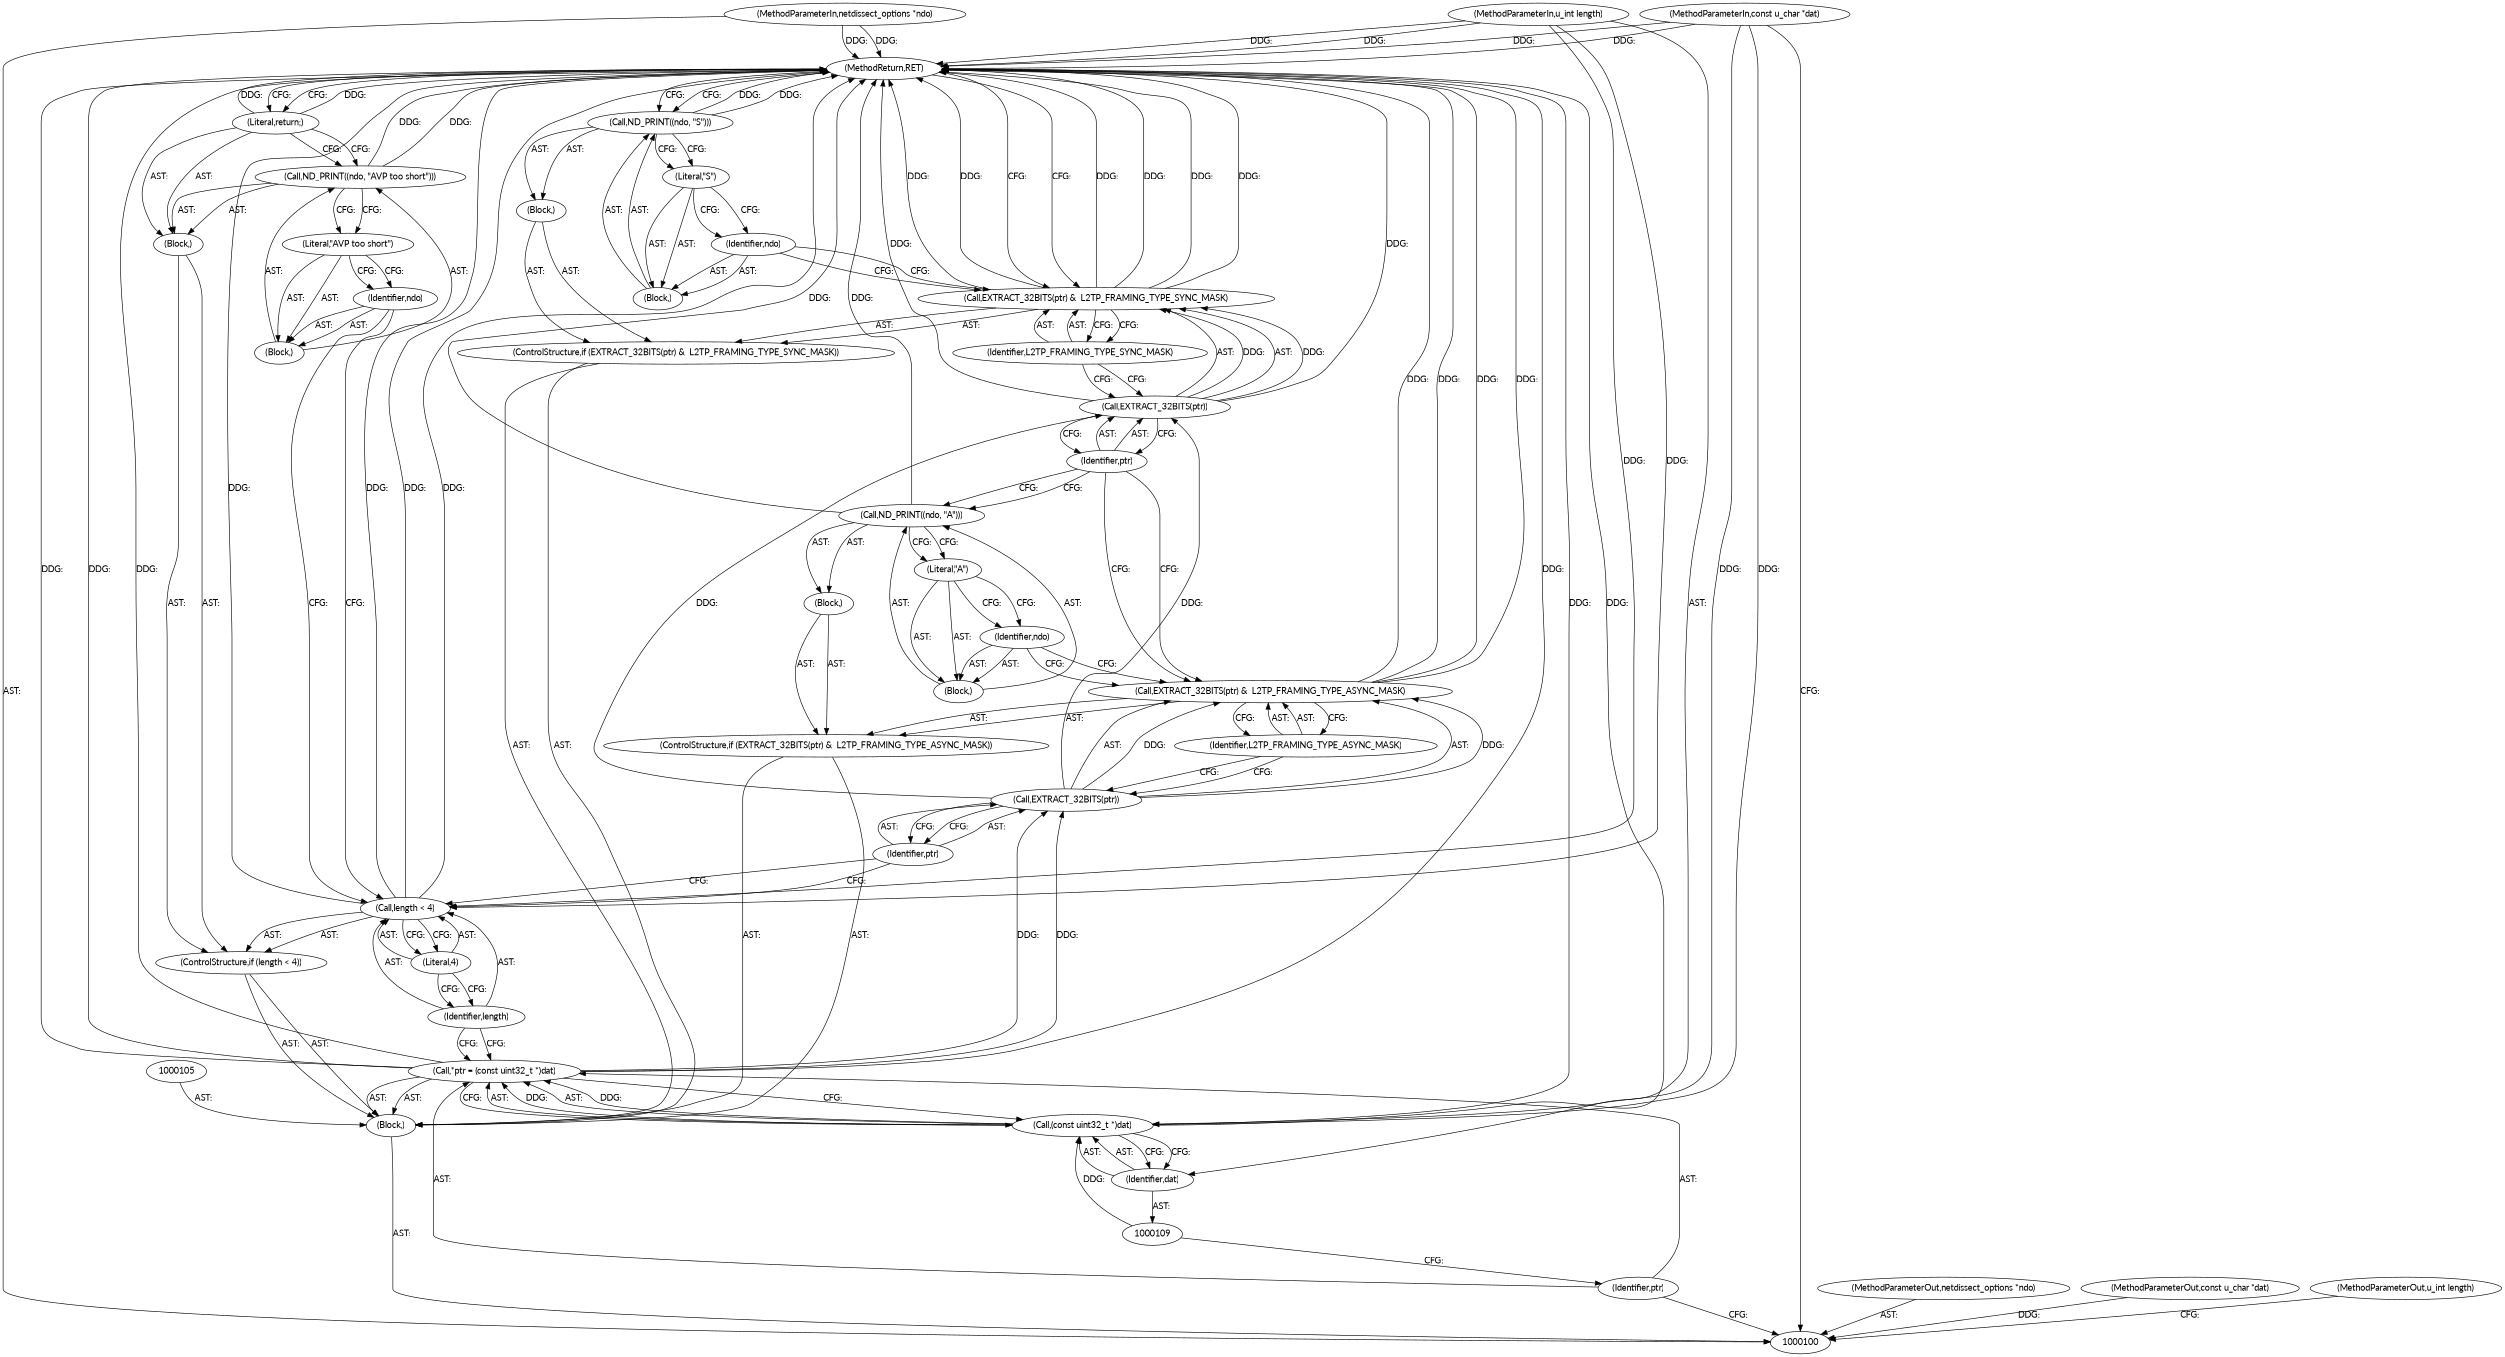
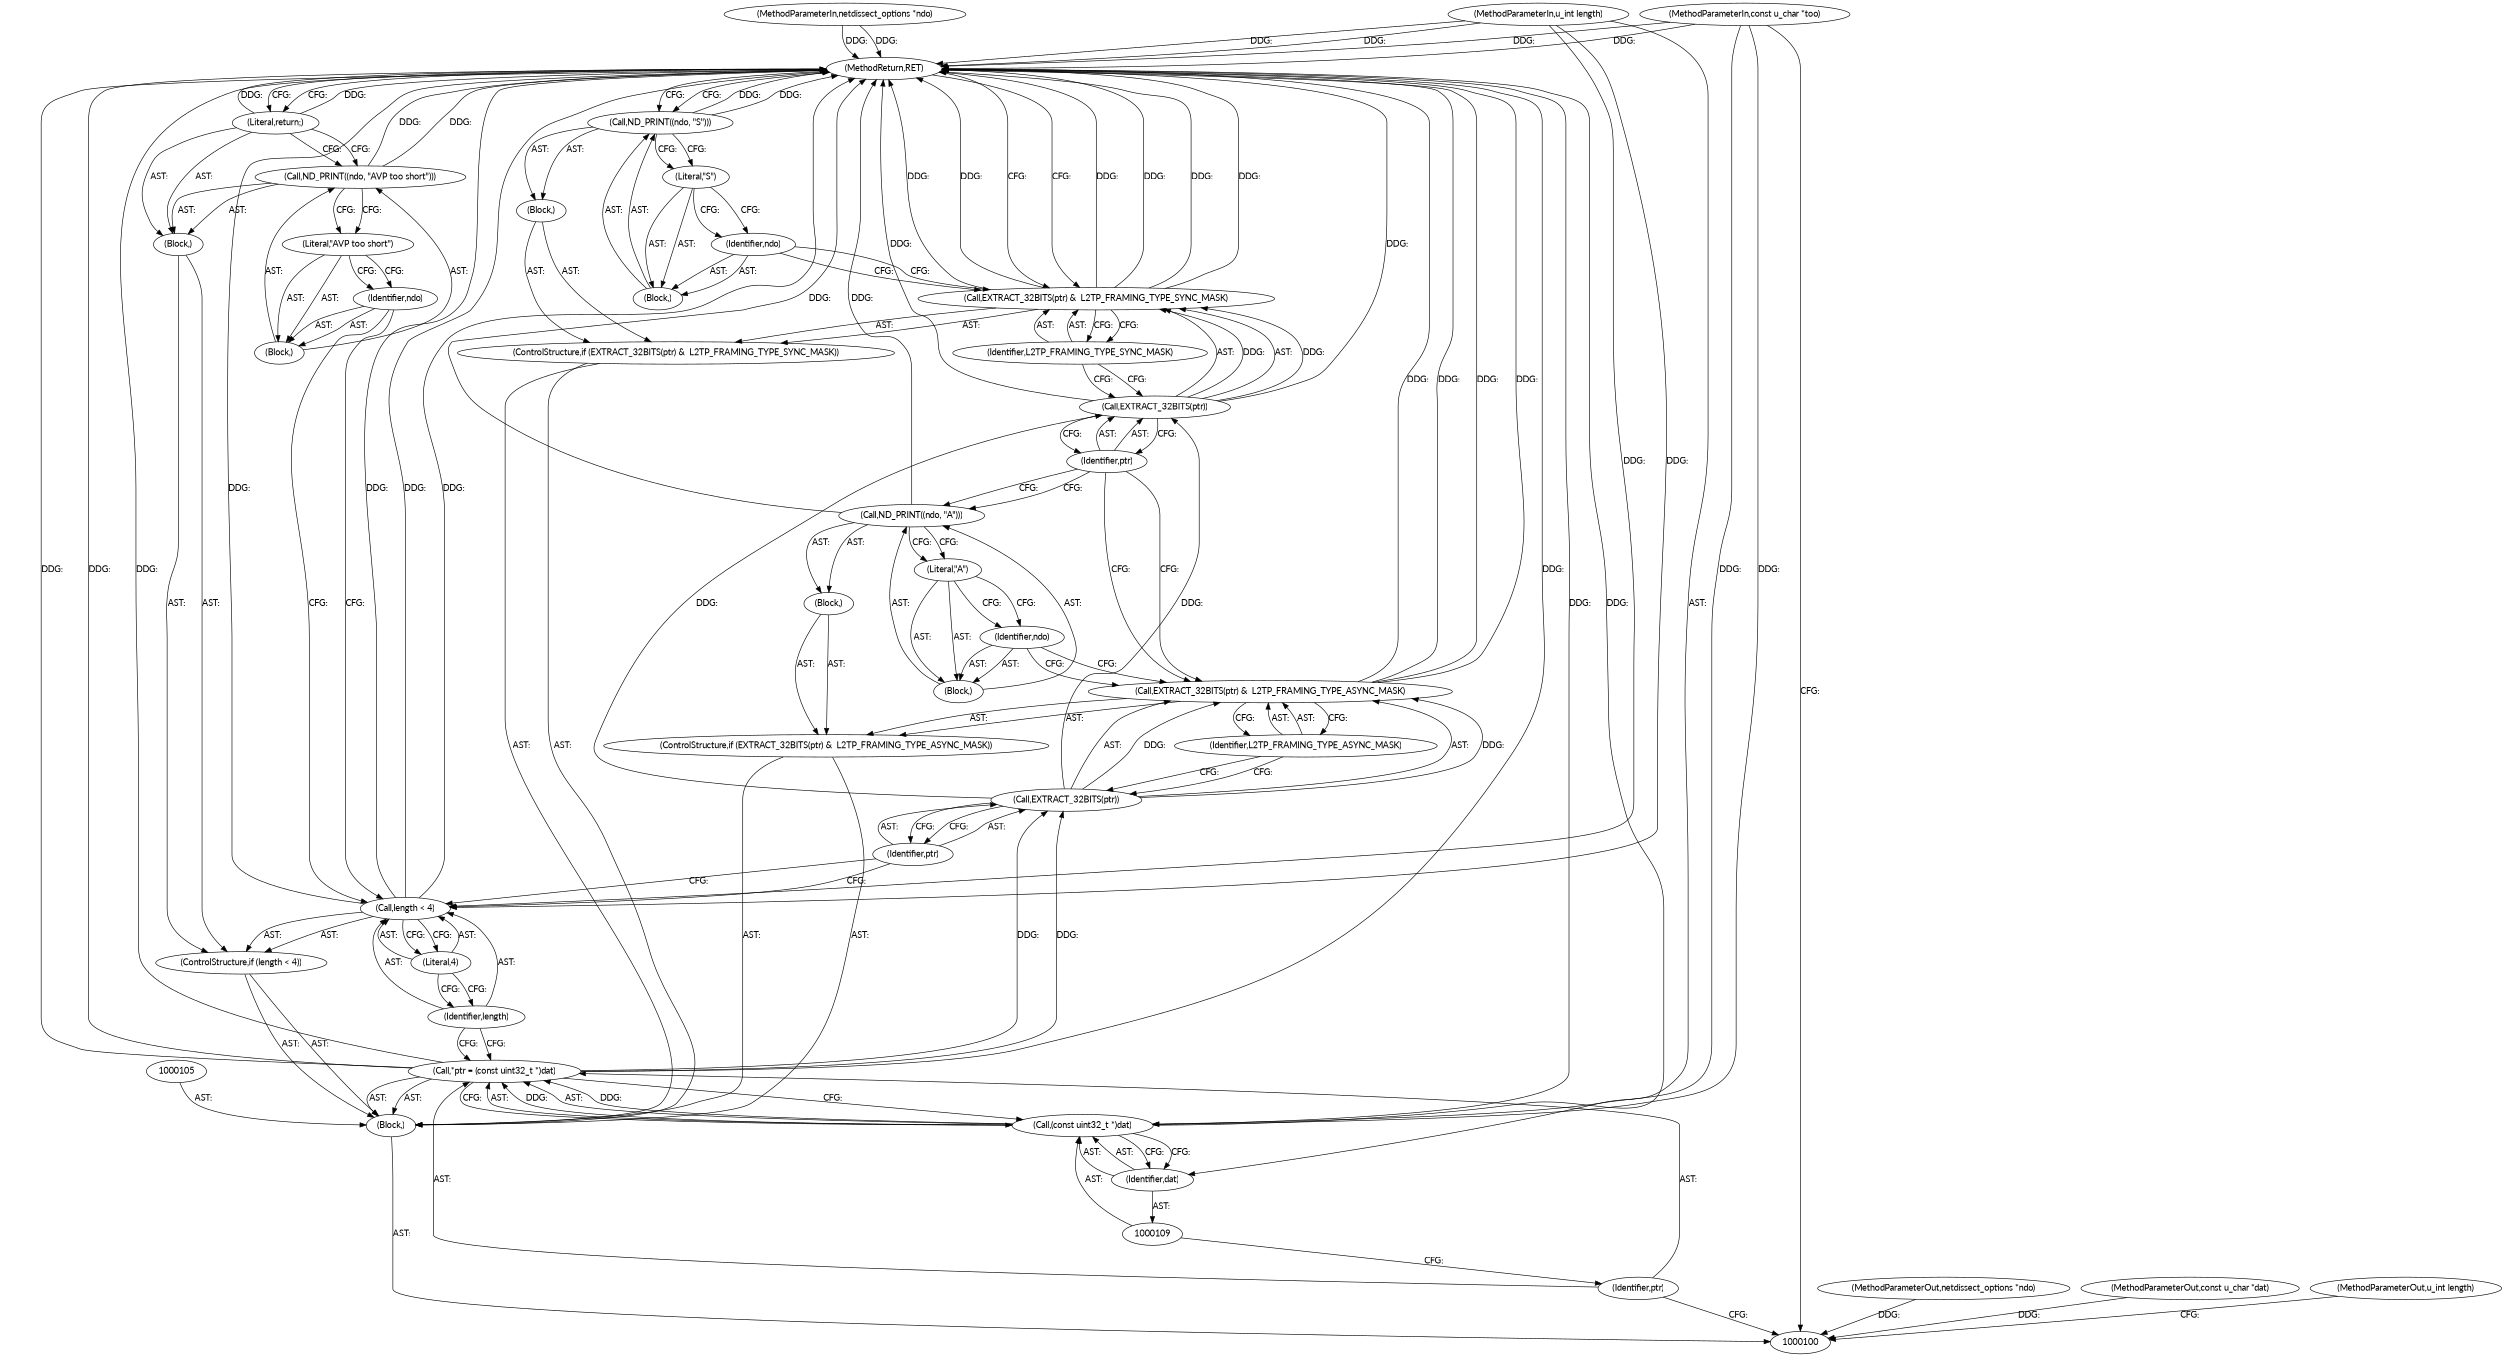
(1745, 14) -> (1745, 14)
(1095, 1180) -> (1095, 1180)
(3, 1196) -> none
(1890, 1316) -> (1890, 1316)
